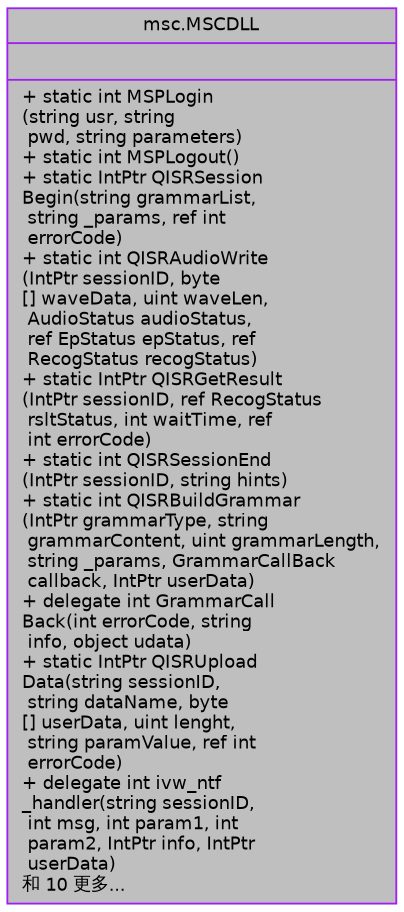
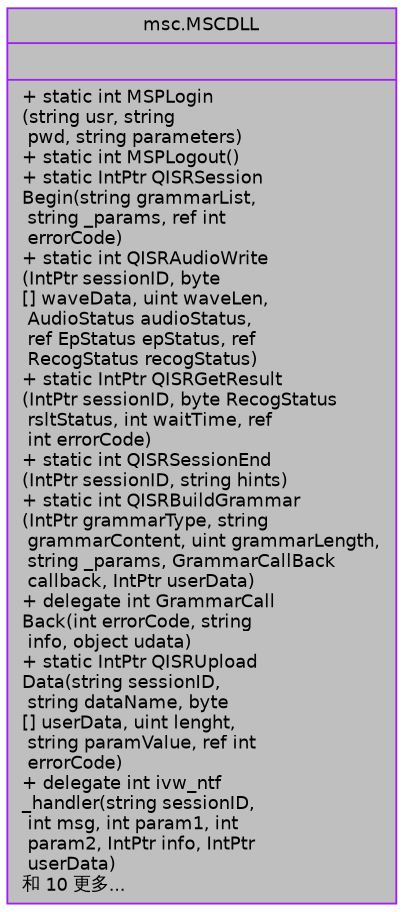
(172, 400) -> (180, 400)
